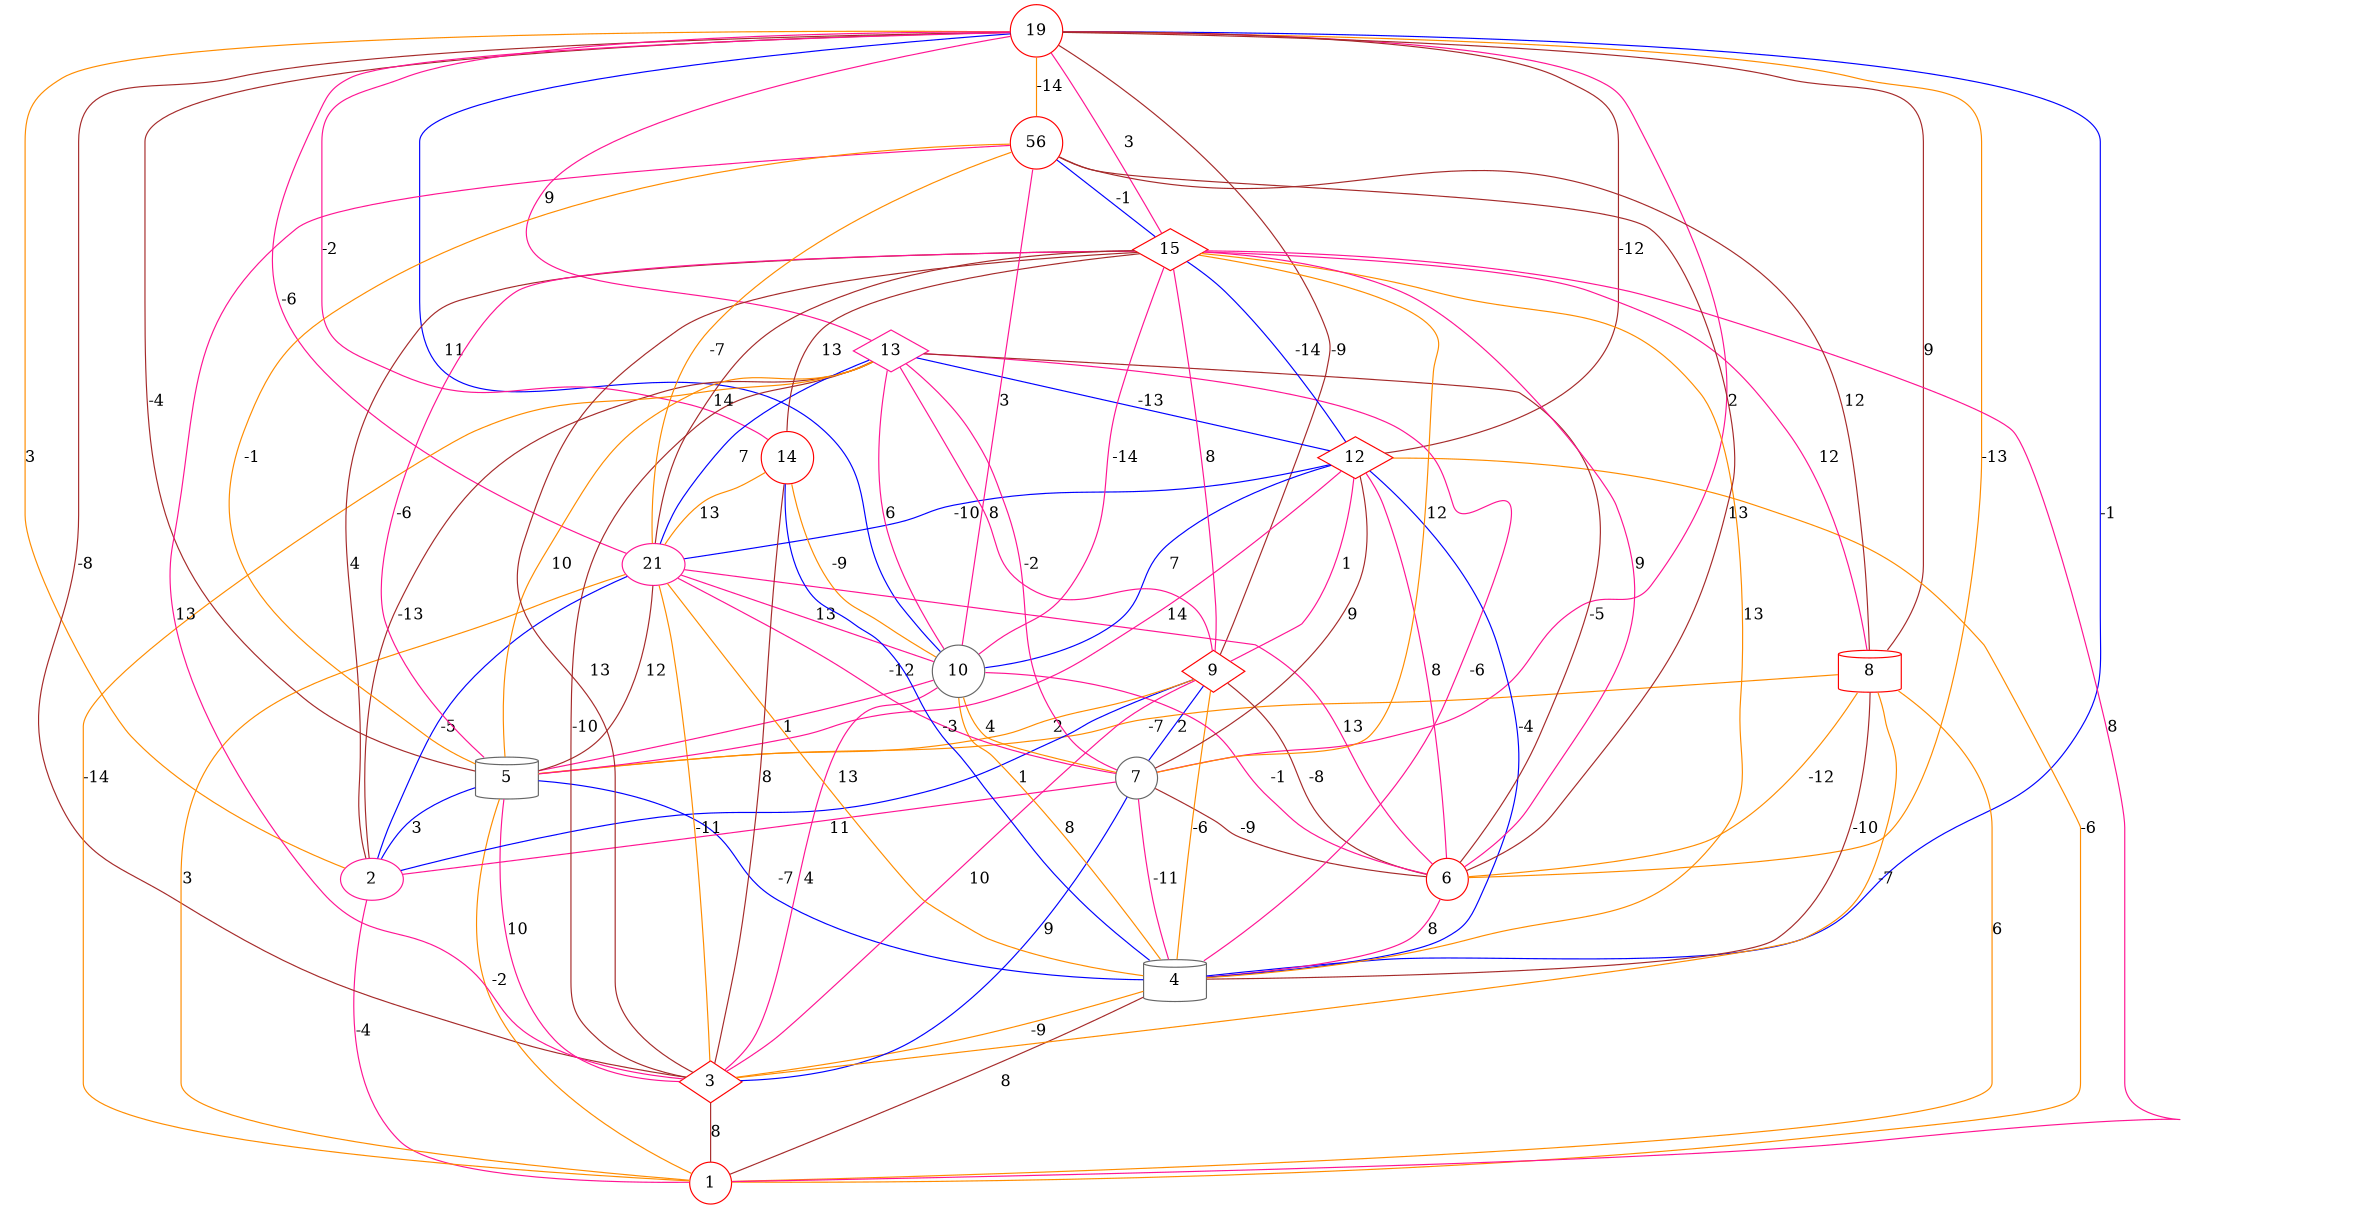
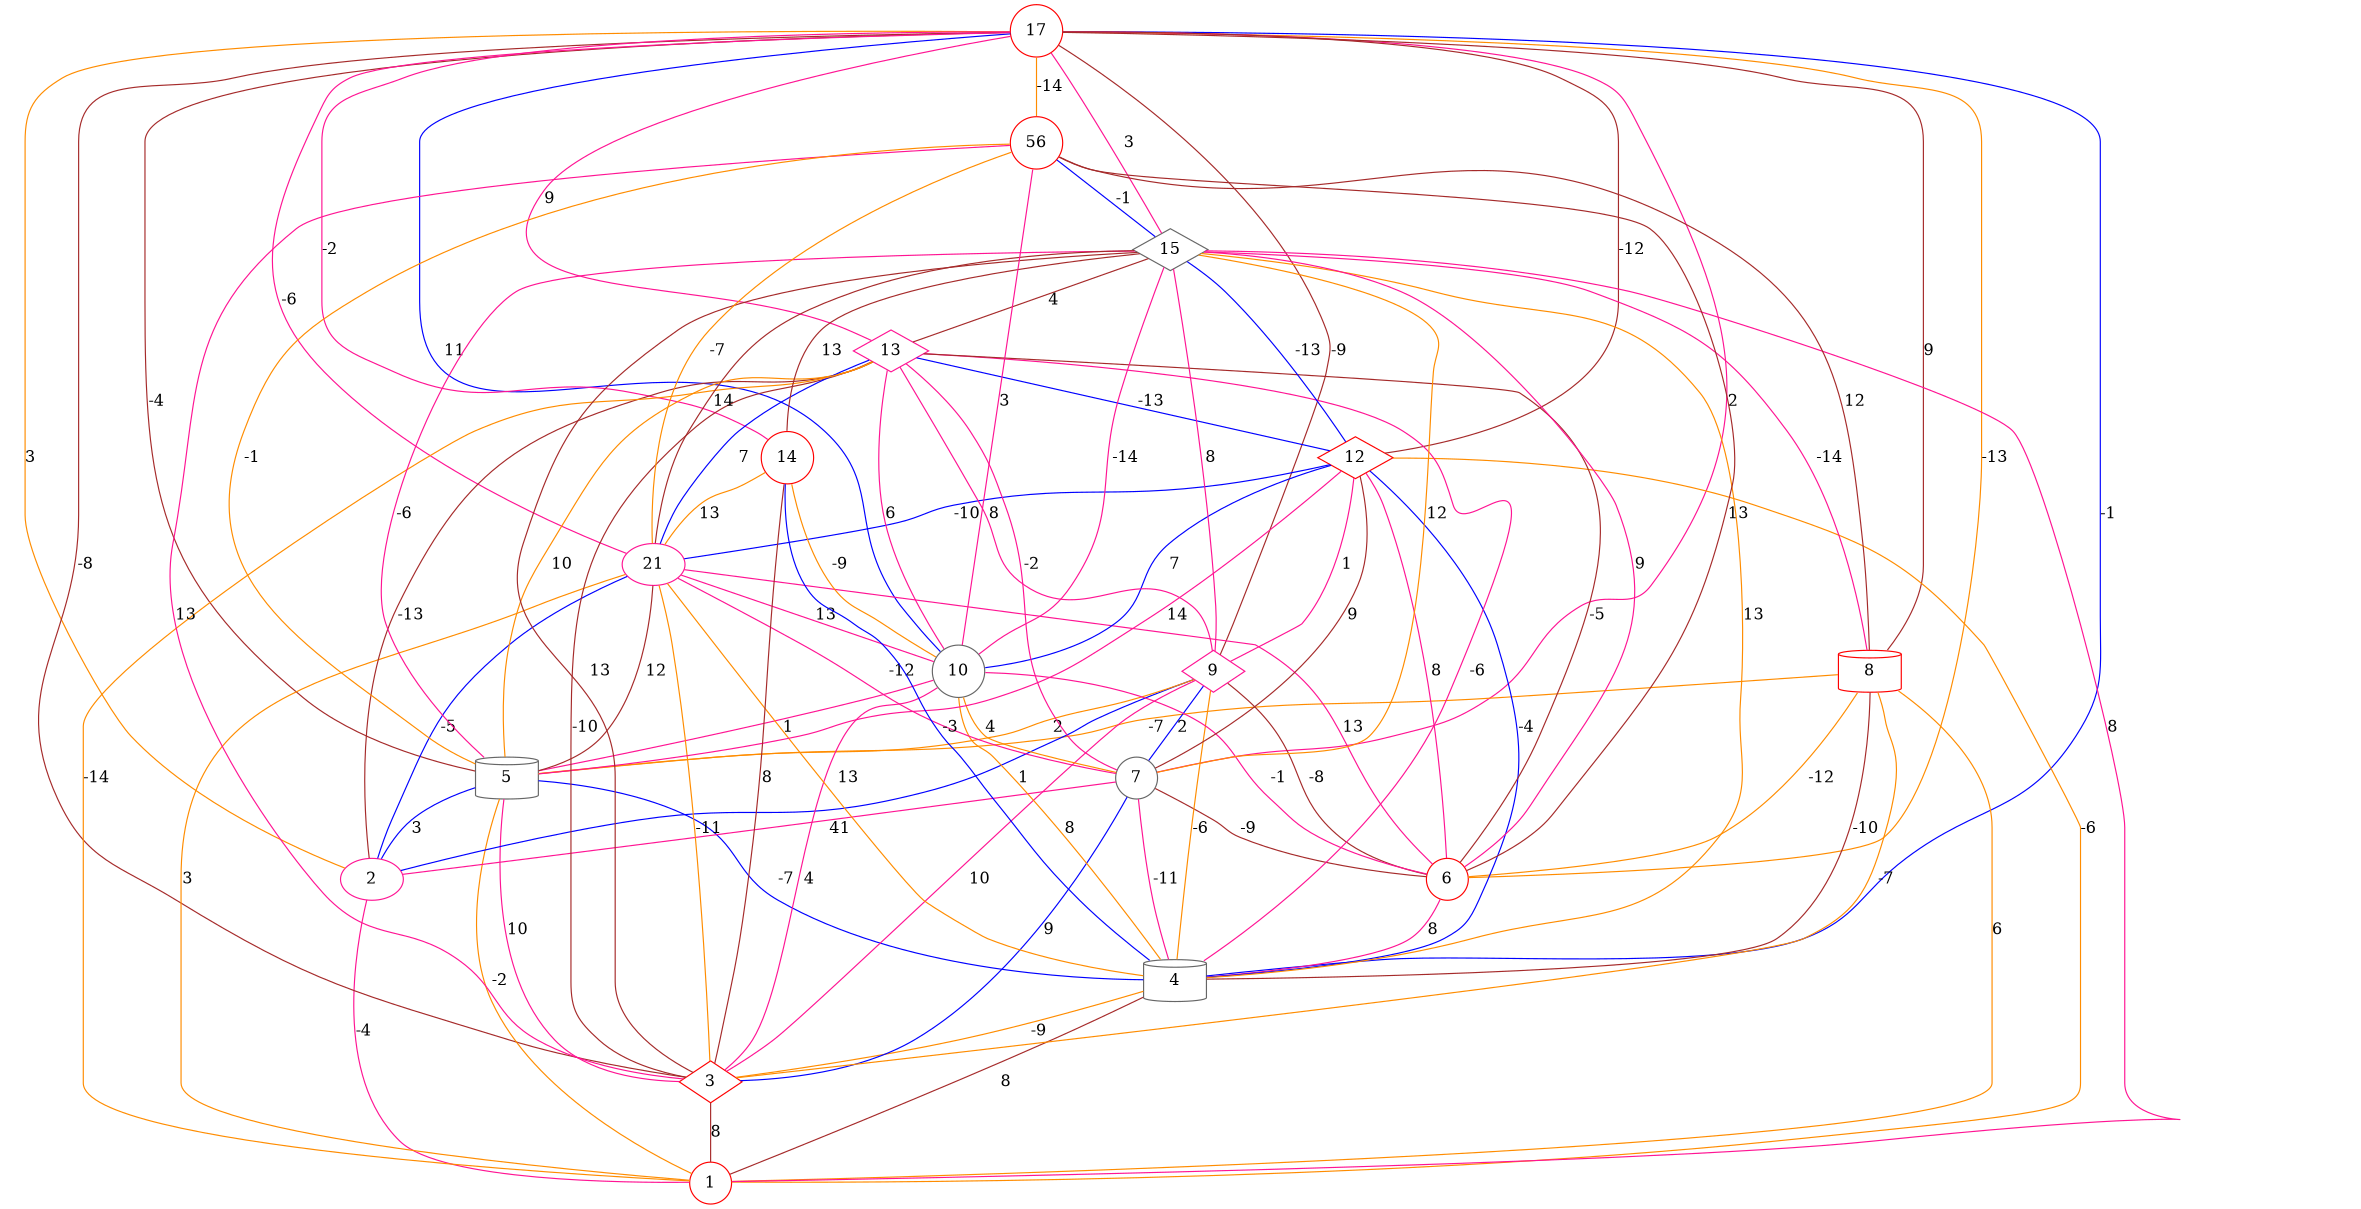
(1037, 31) -> (1037, 31)
(1170, 250) -> (1170, 250)
(498, 291) -> (1031, 300)
(1308, 351) -> (1308, 351)
(1830, 458) -> (1830, 458)
(1213, 671) -> (1213, 671)
(840, 829) -> (840, 829)
